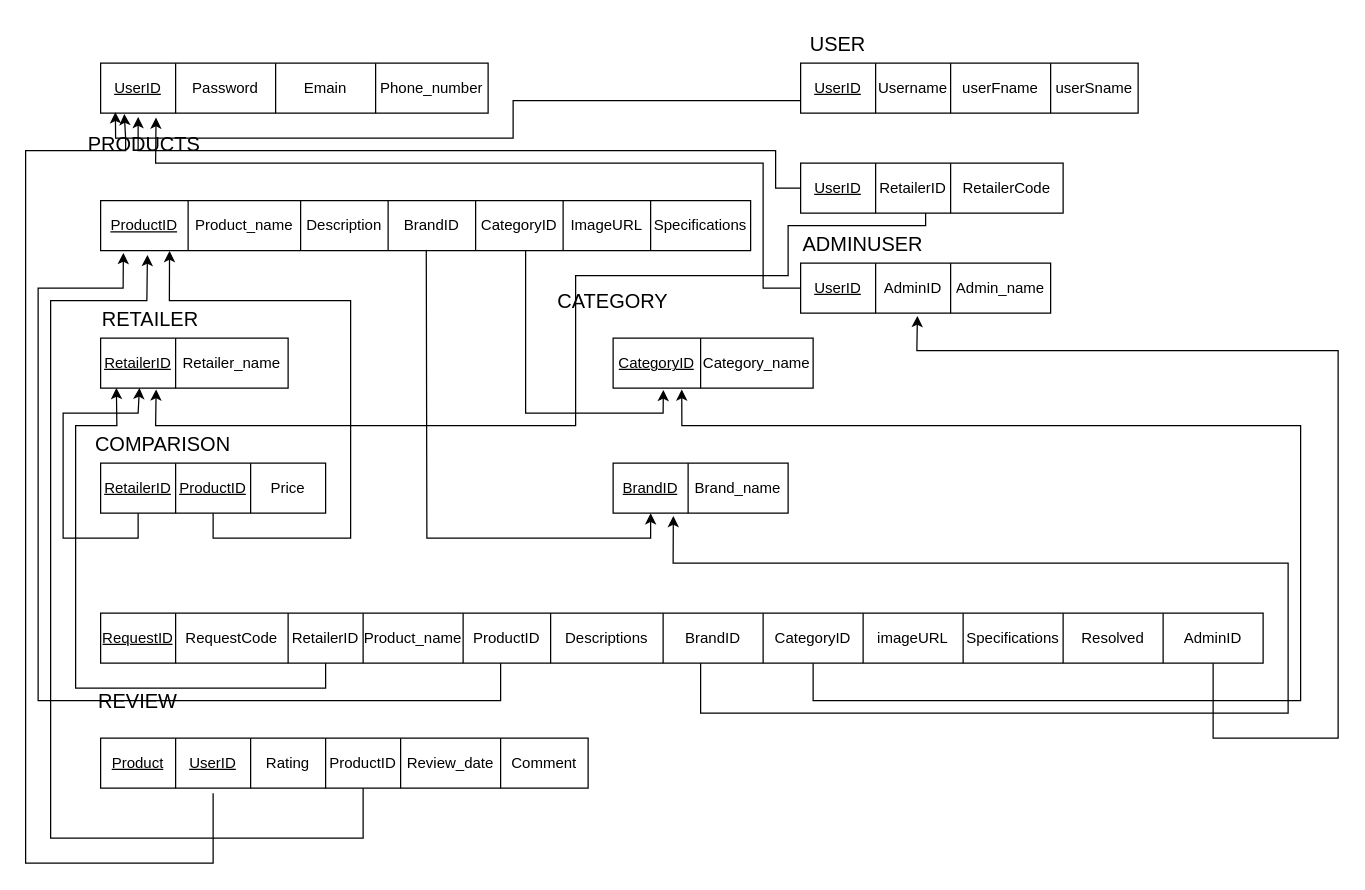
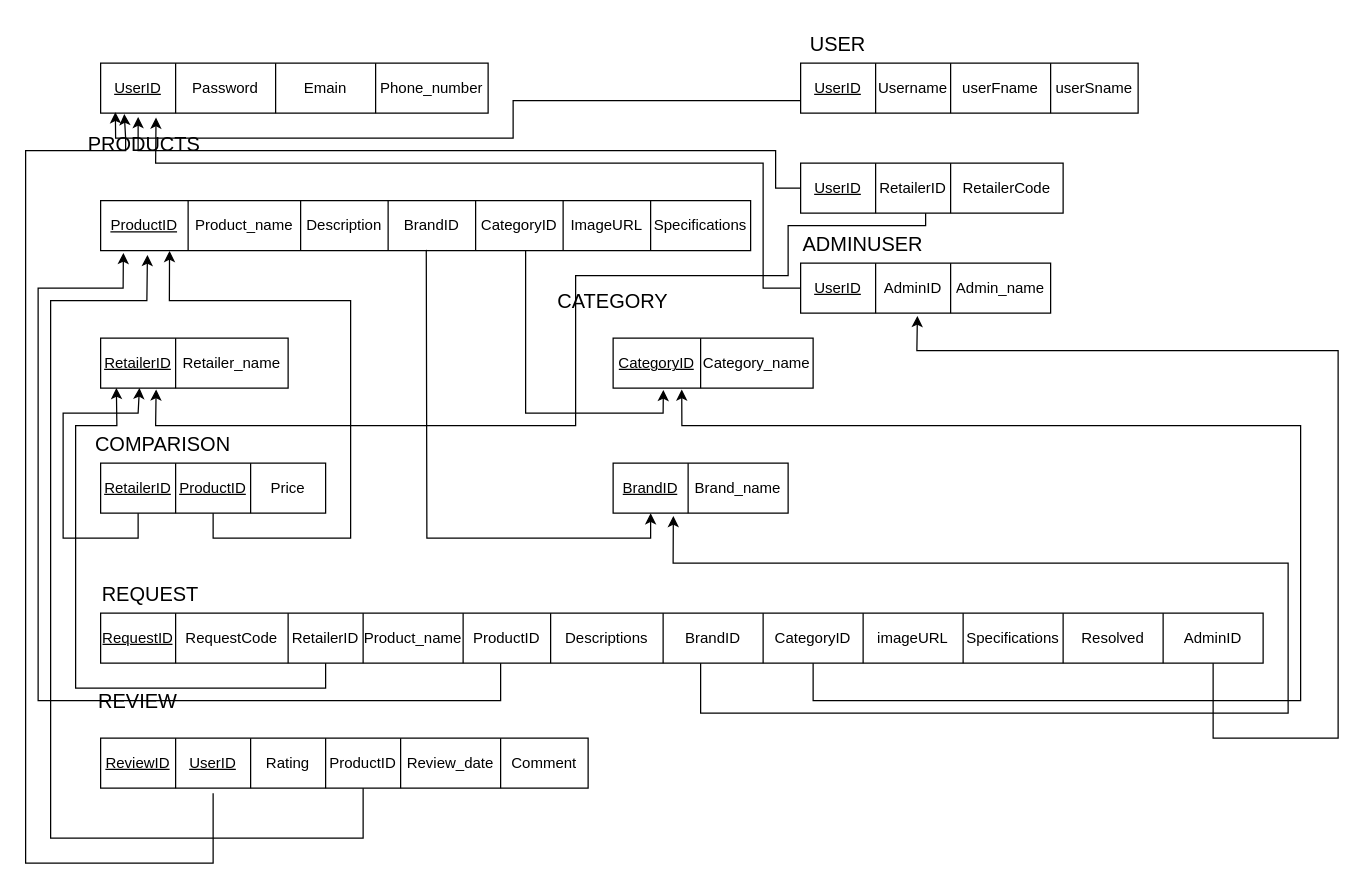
(151, 319) -> none
none -> (151, 594)
(138, 763) -> (138, 763)
